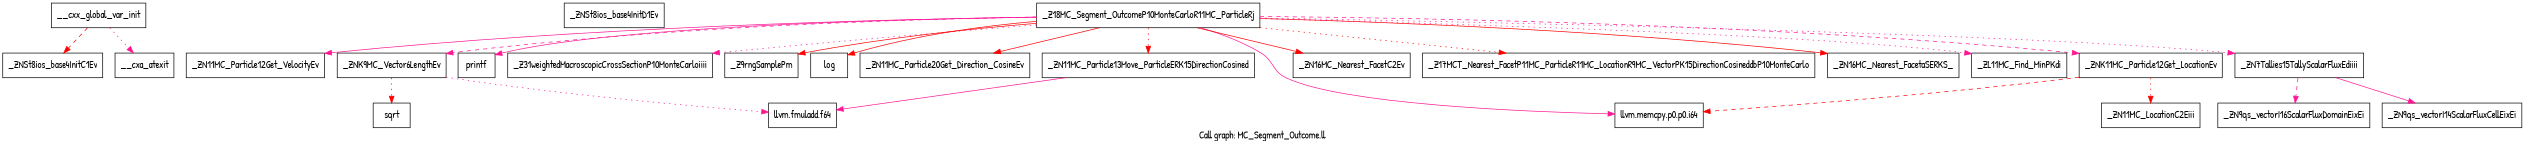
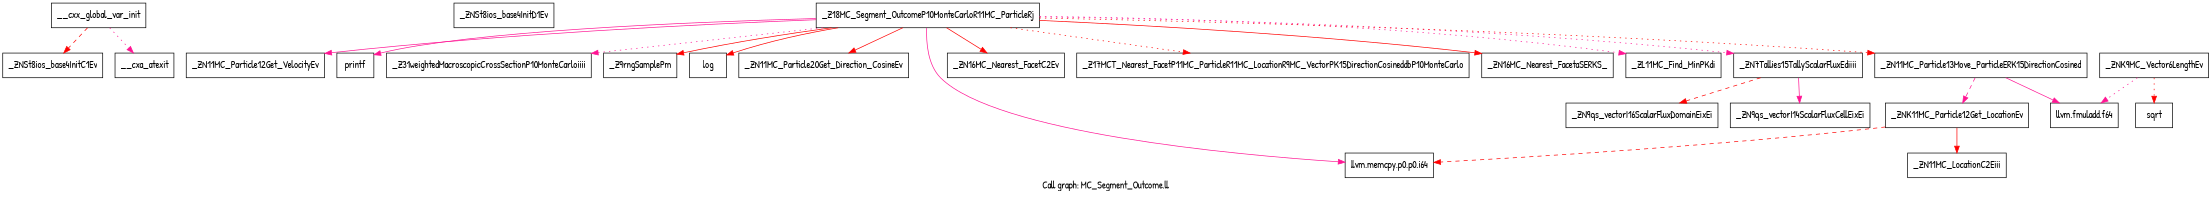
(1666, 27) -> (1970, 87)
(744, 28) -> none
(2151, 87) -> (1957, 137)
(2297, 87) -> (1724, 89)
